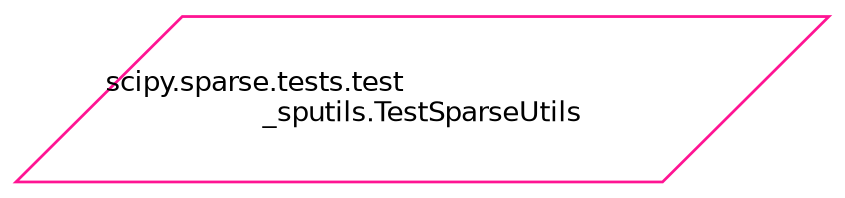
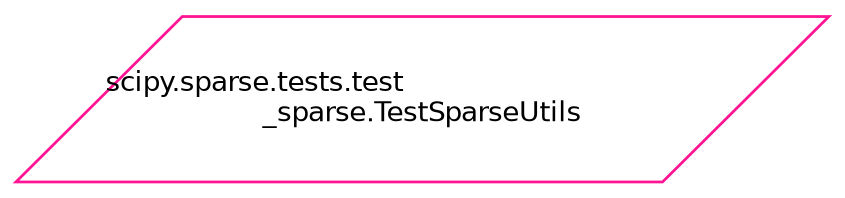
(422, 99) -> (422, 99)
